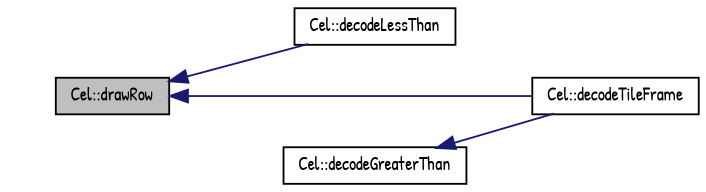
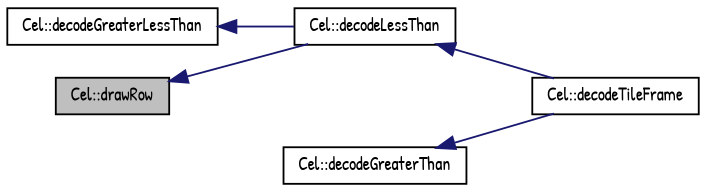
none -> (112, 27)
(360, 96) -> (504, 64)
